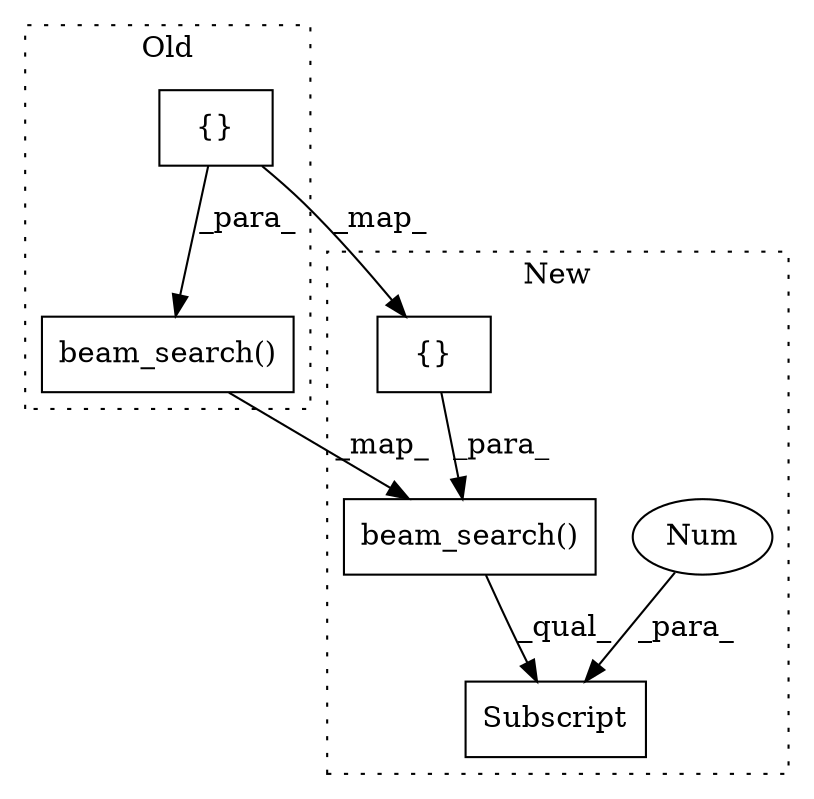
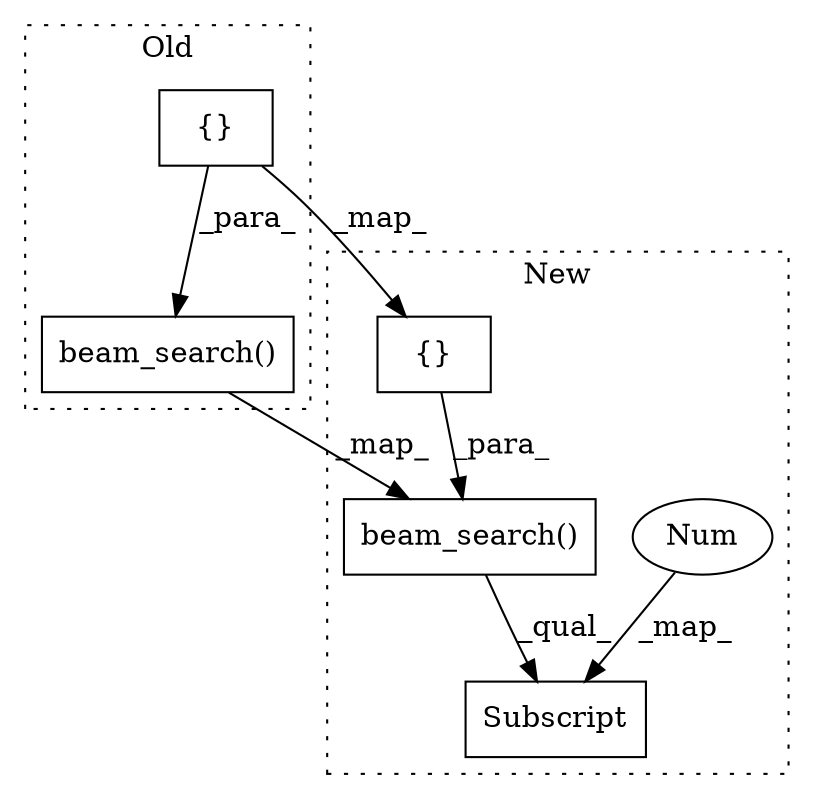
(686, 628) -> (686, 628)
